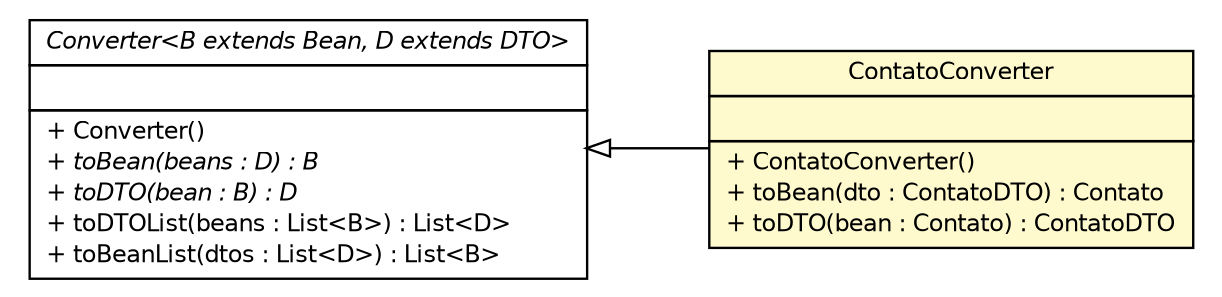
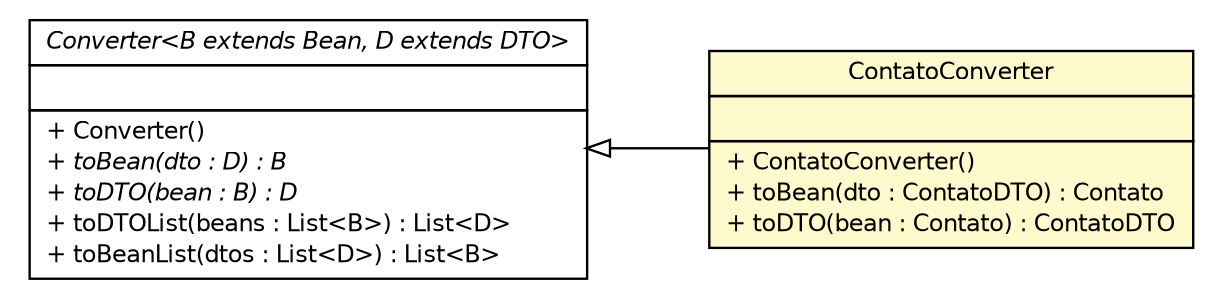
(183, 162) -> (167, 162)
